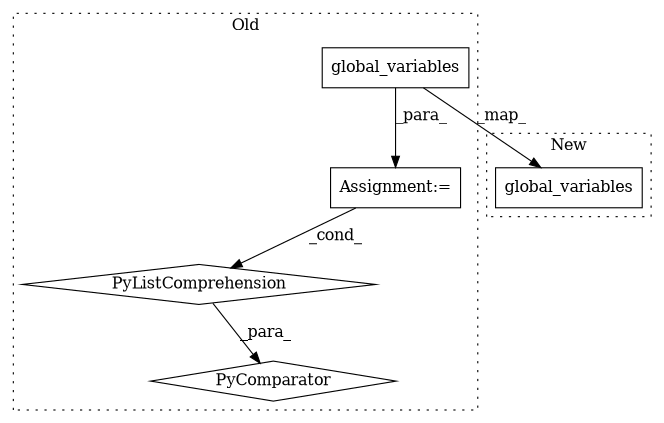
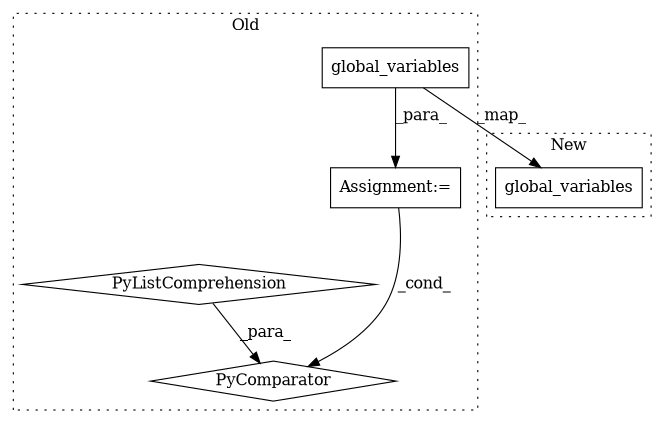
(298, 236) -> (388, 300)
